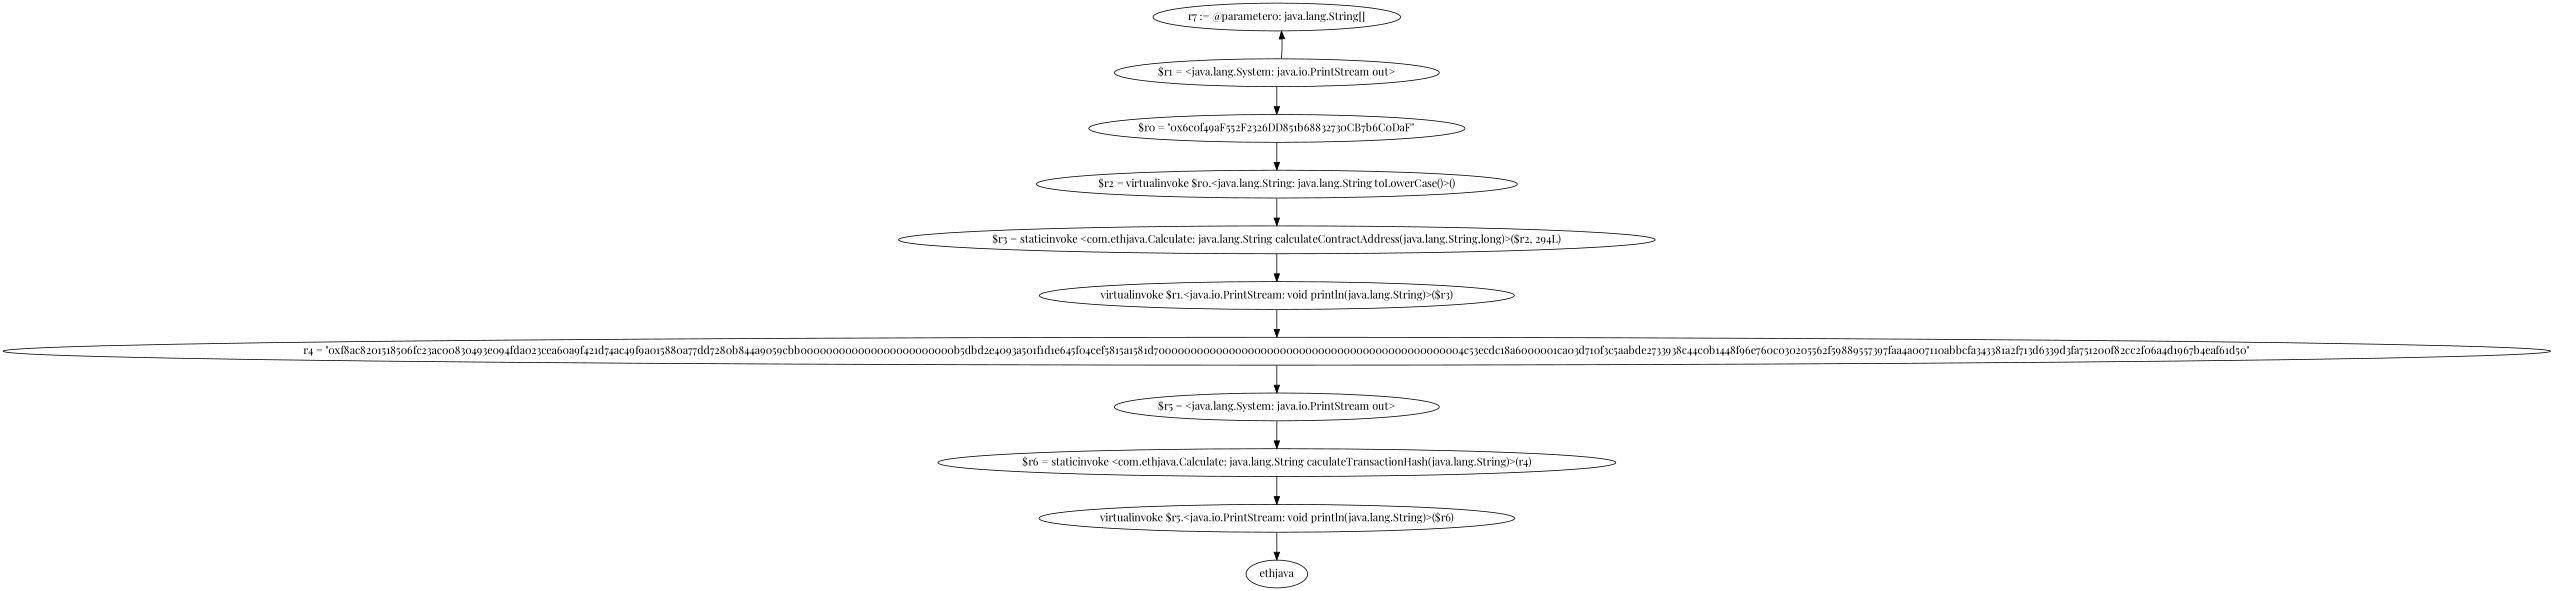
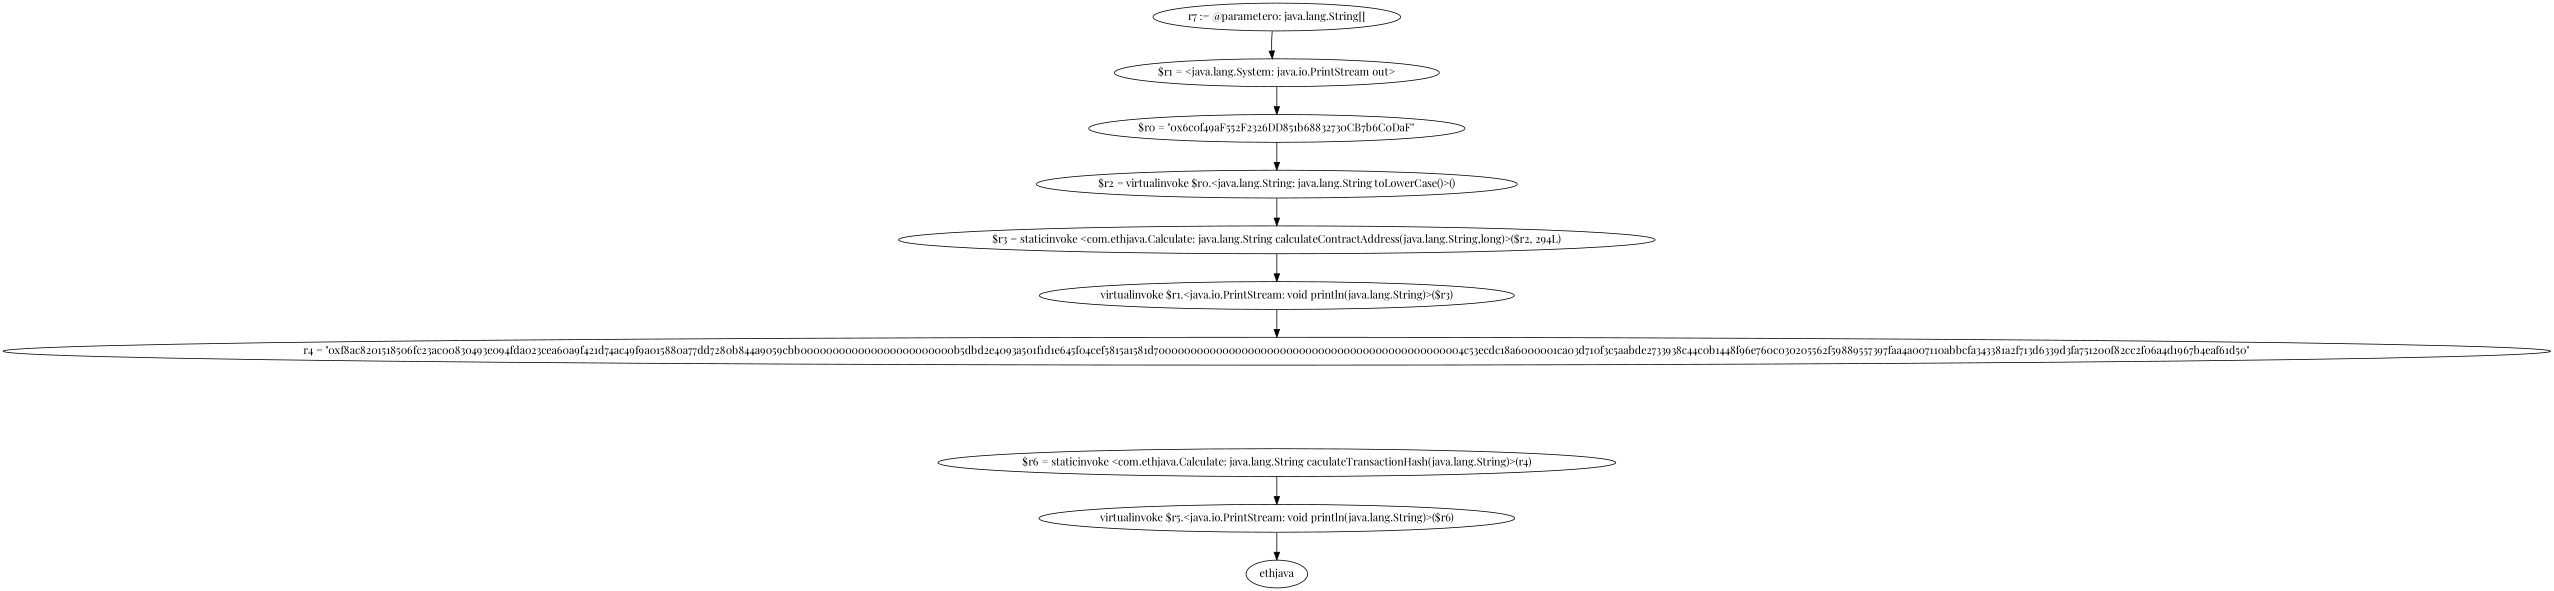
(1282, 49) -> (1272, 41)
(1277, 407) -> none
